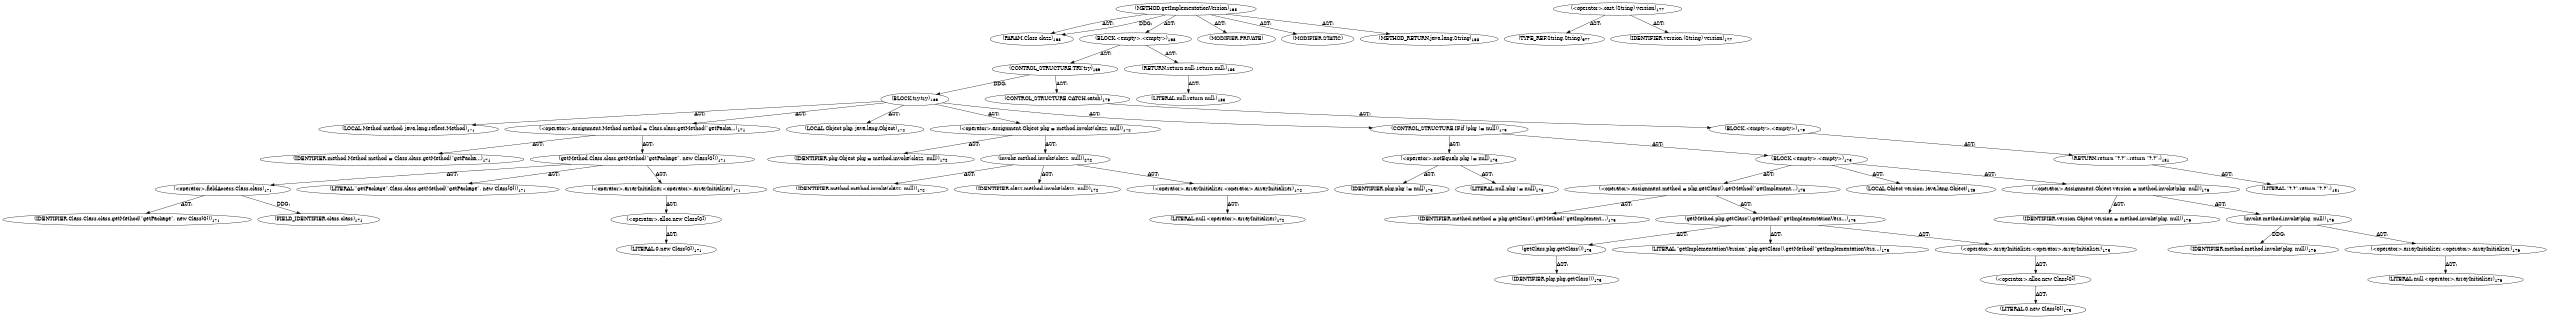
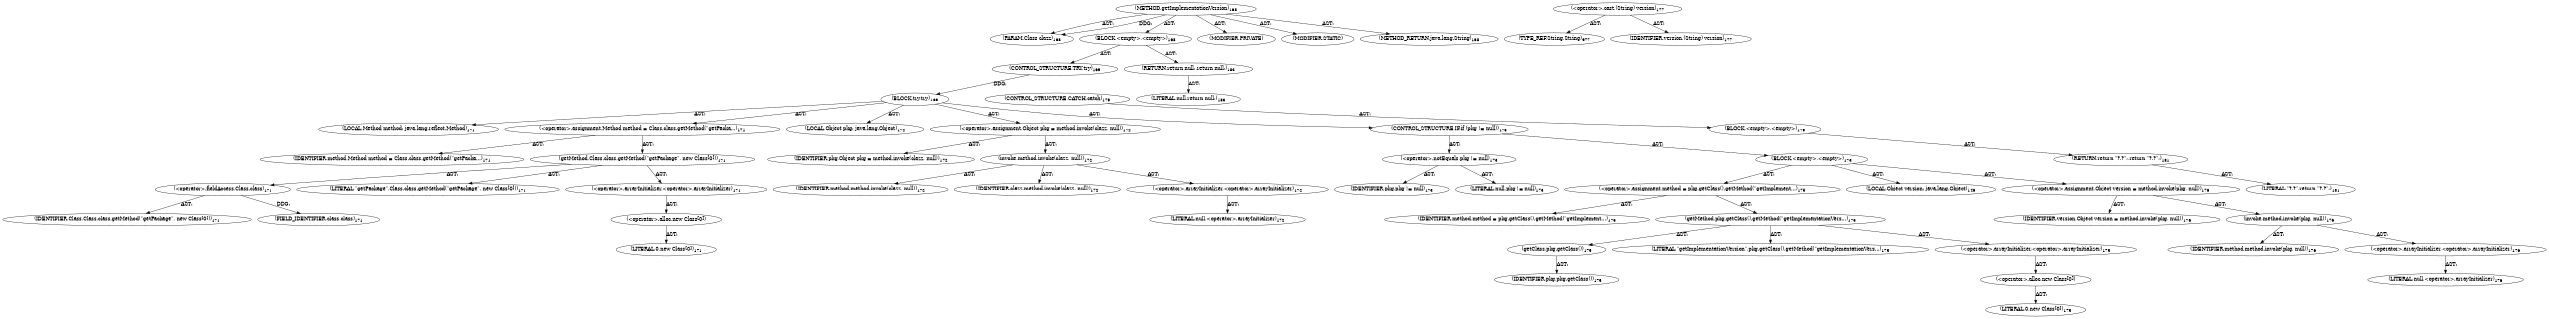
(1056, 82) -> none
(1088, 159) -> (1088, 159)
(2280, 235) -> (2280, 235)
